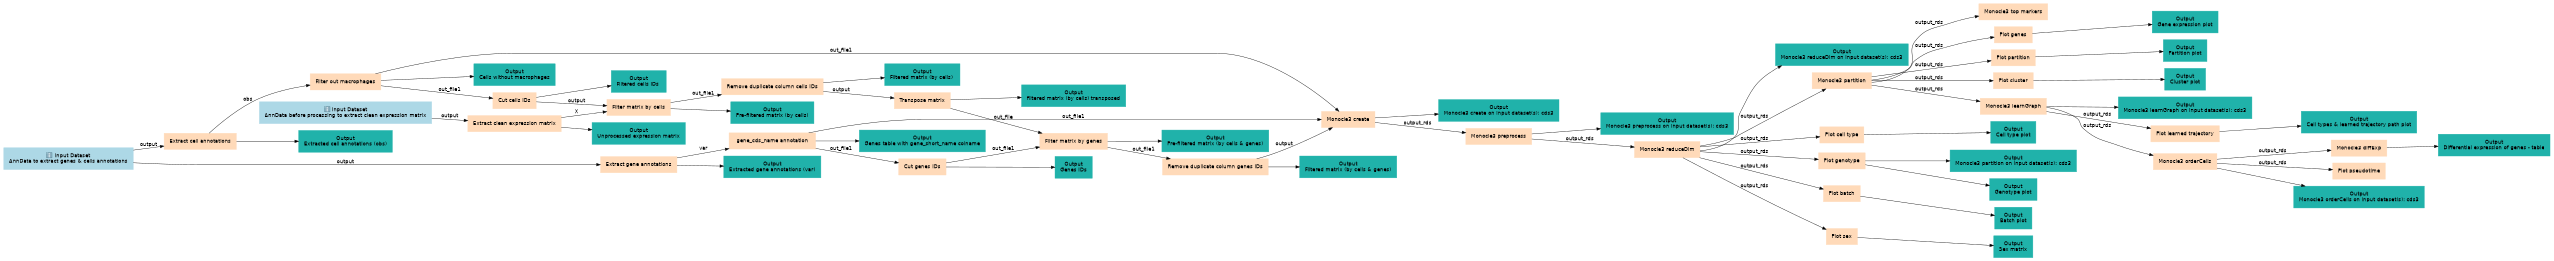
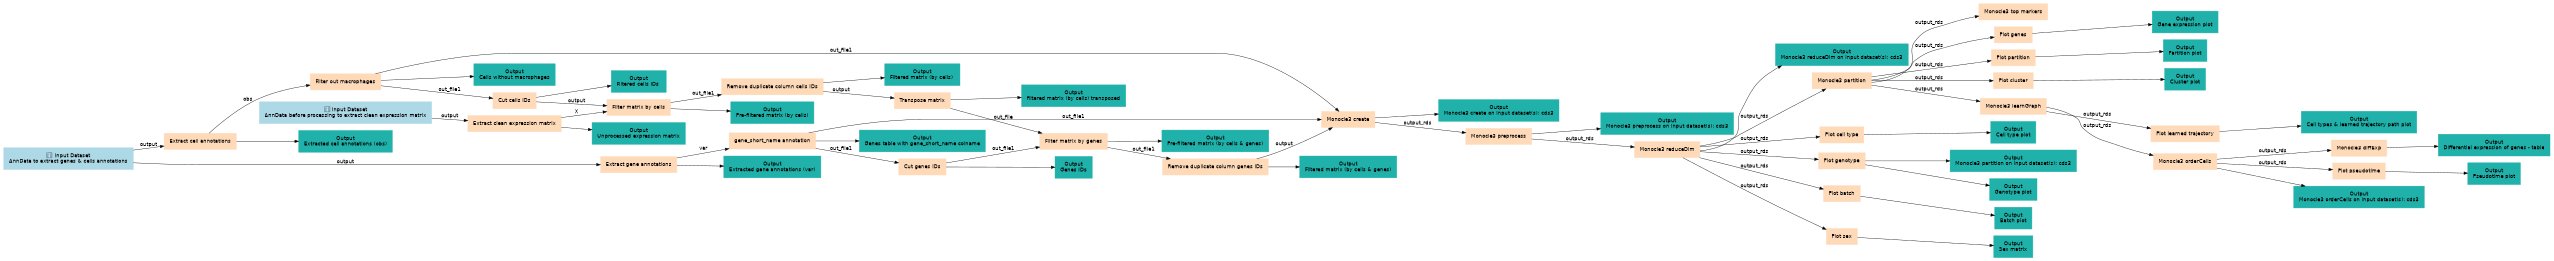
(2185, 108) -> none
(772, 141) -> (772, 141)
none -> (2494, 174)
